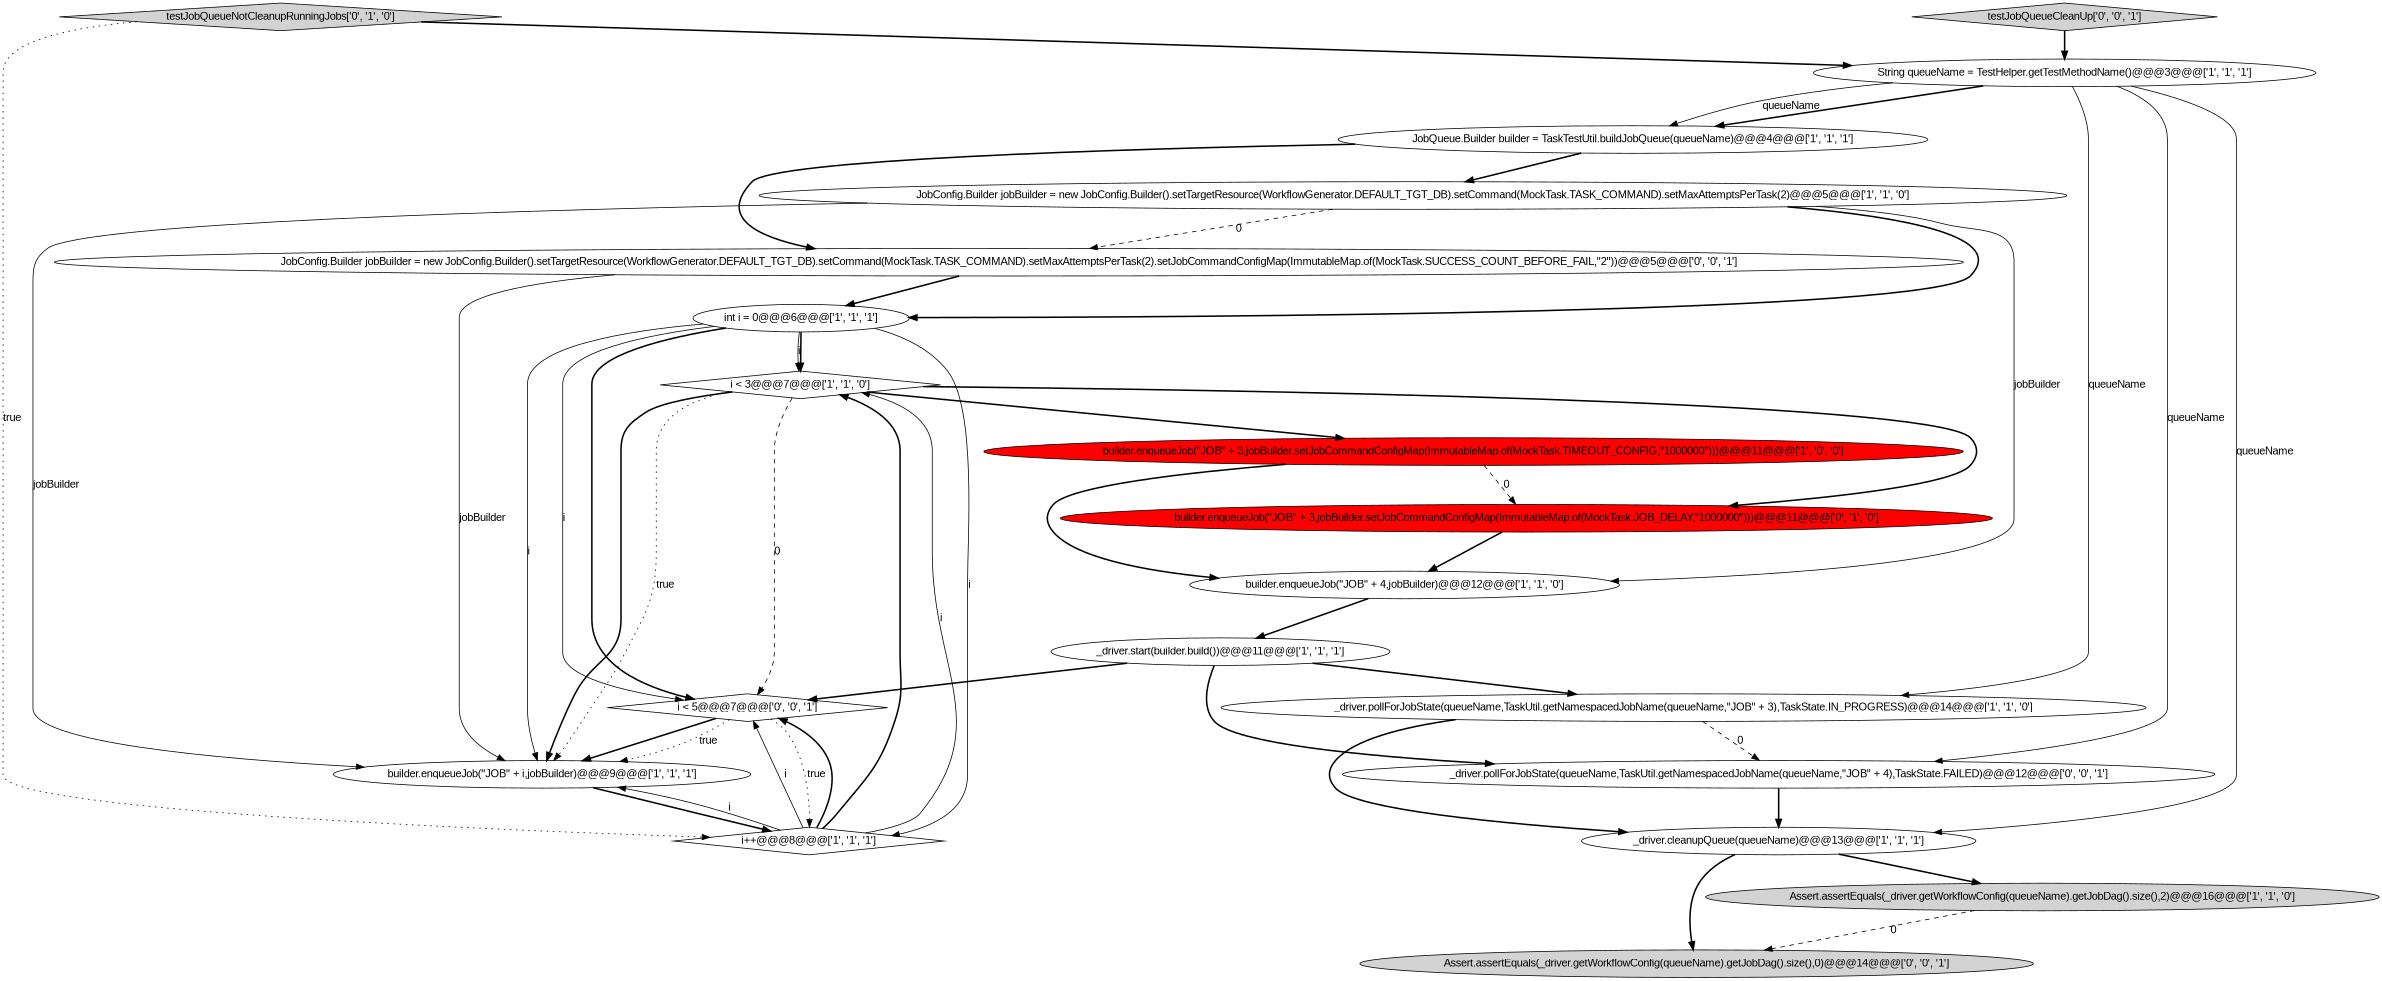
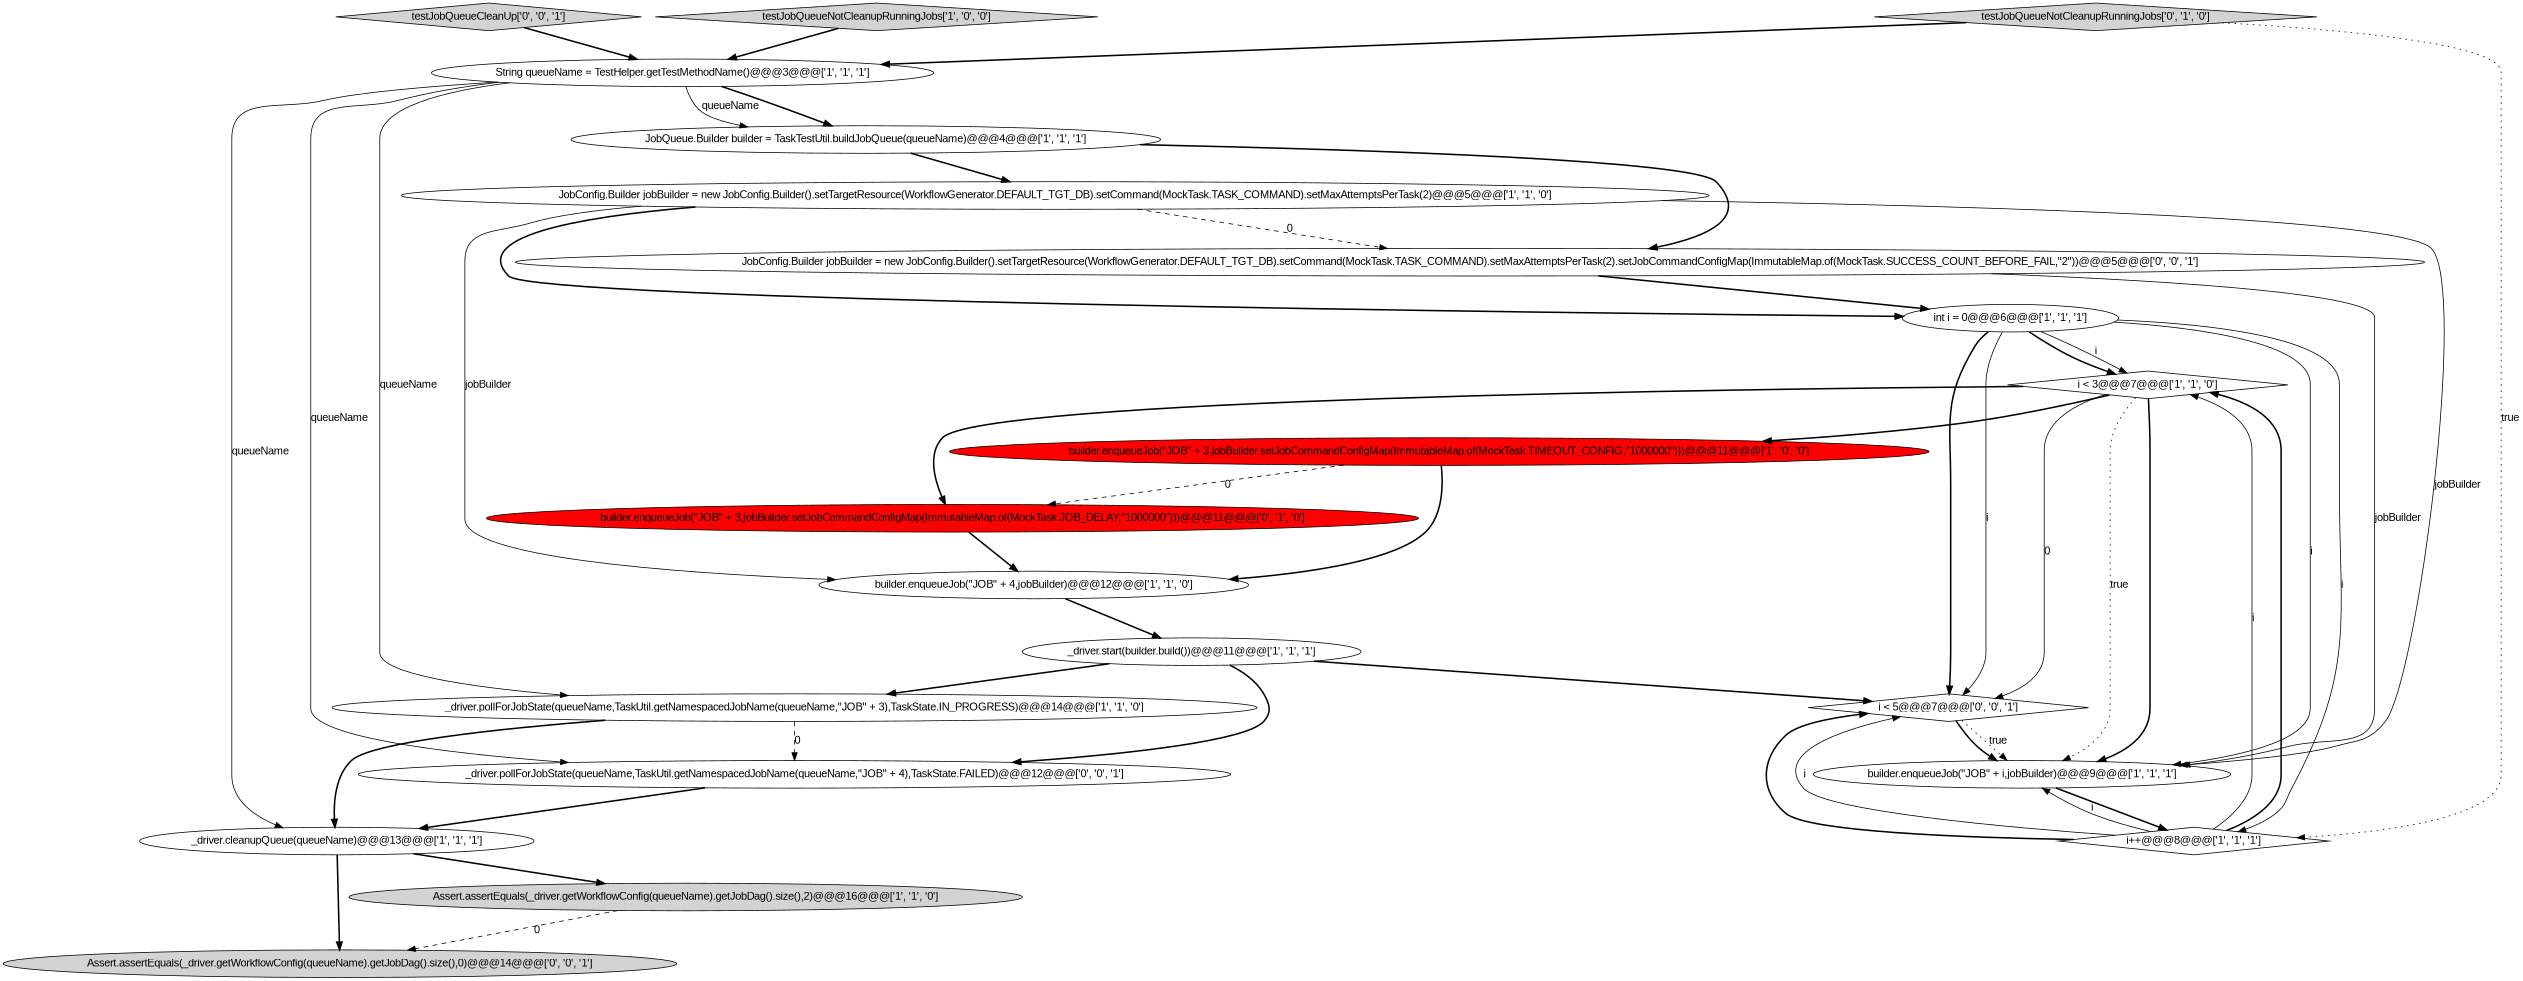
none -> (877, 17)
(774, 543) -> (2044, 539)
(802, 764) -> none
